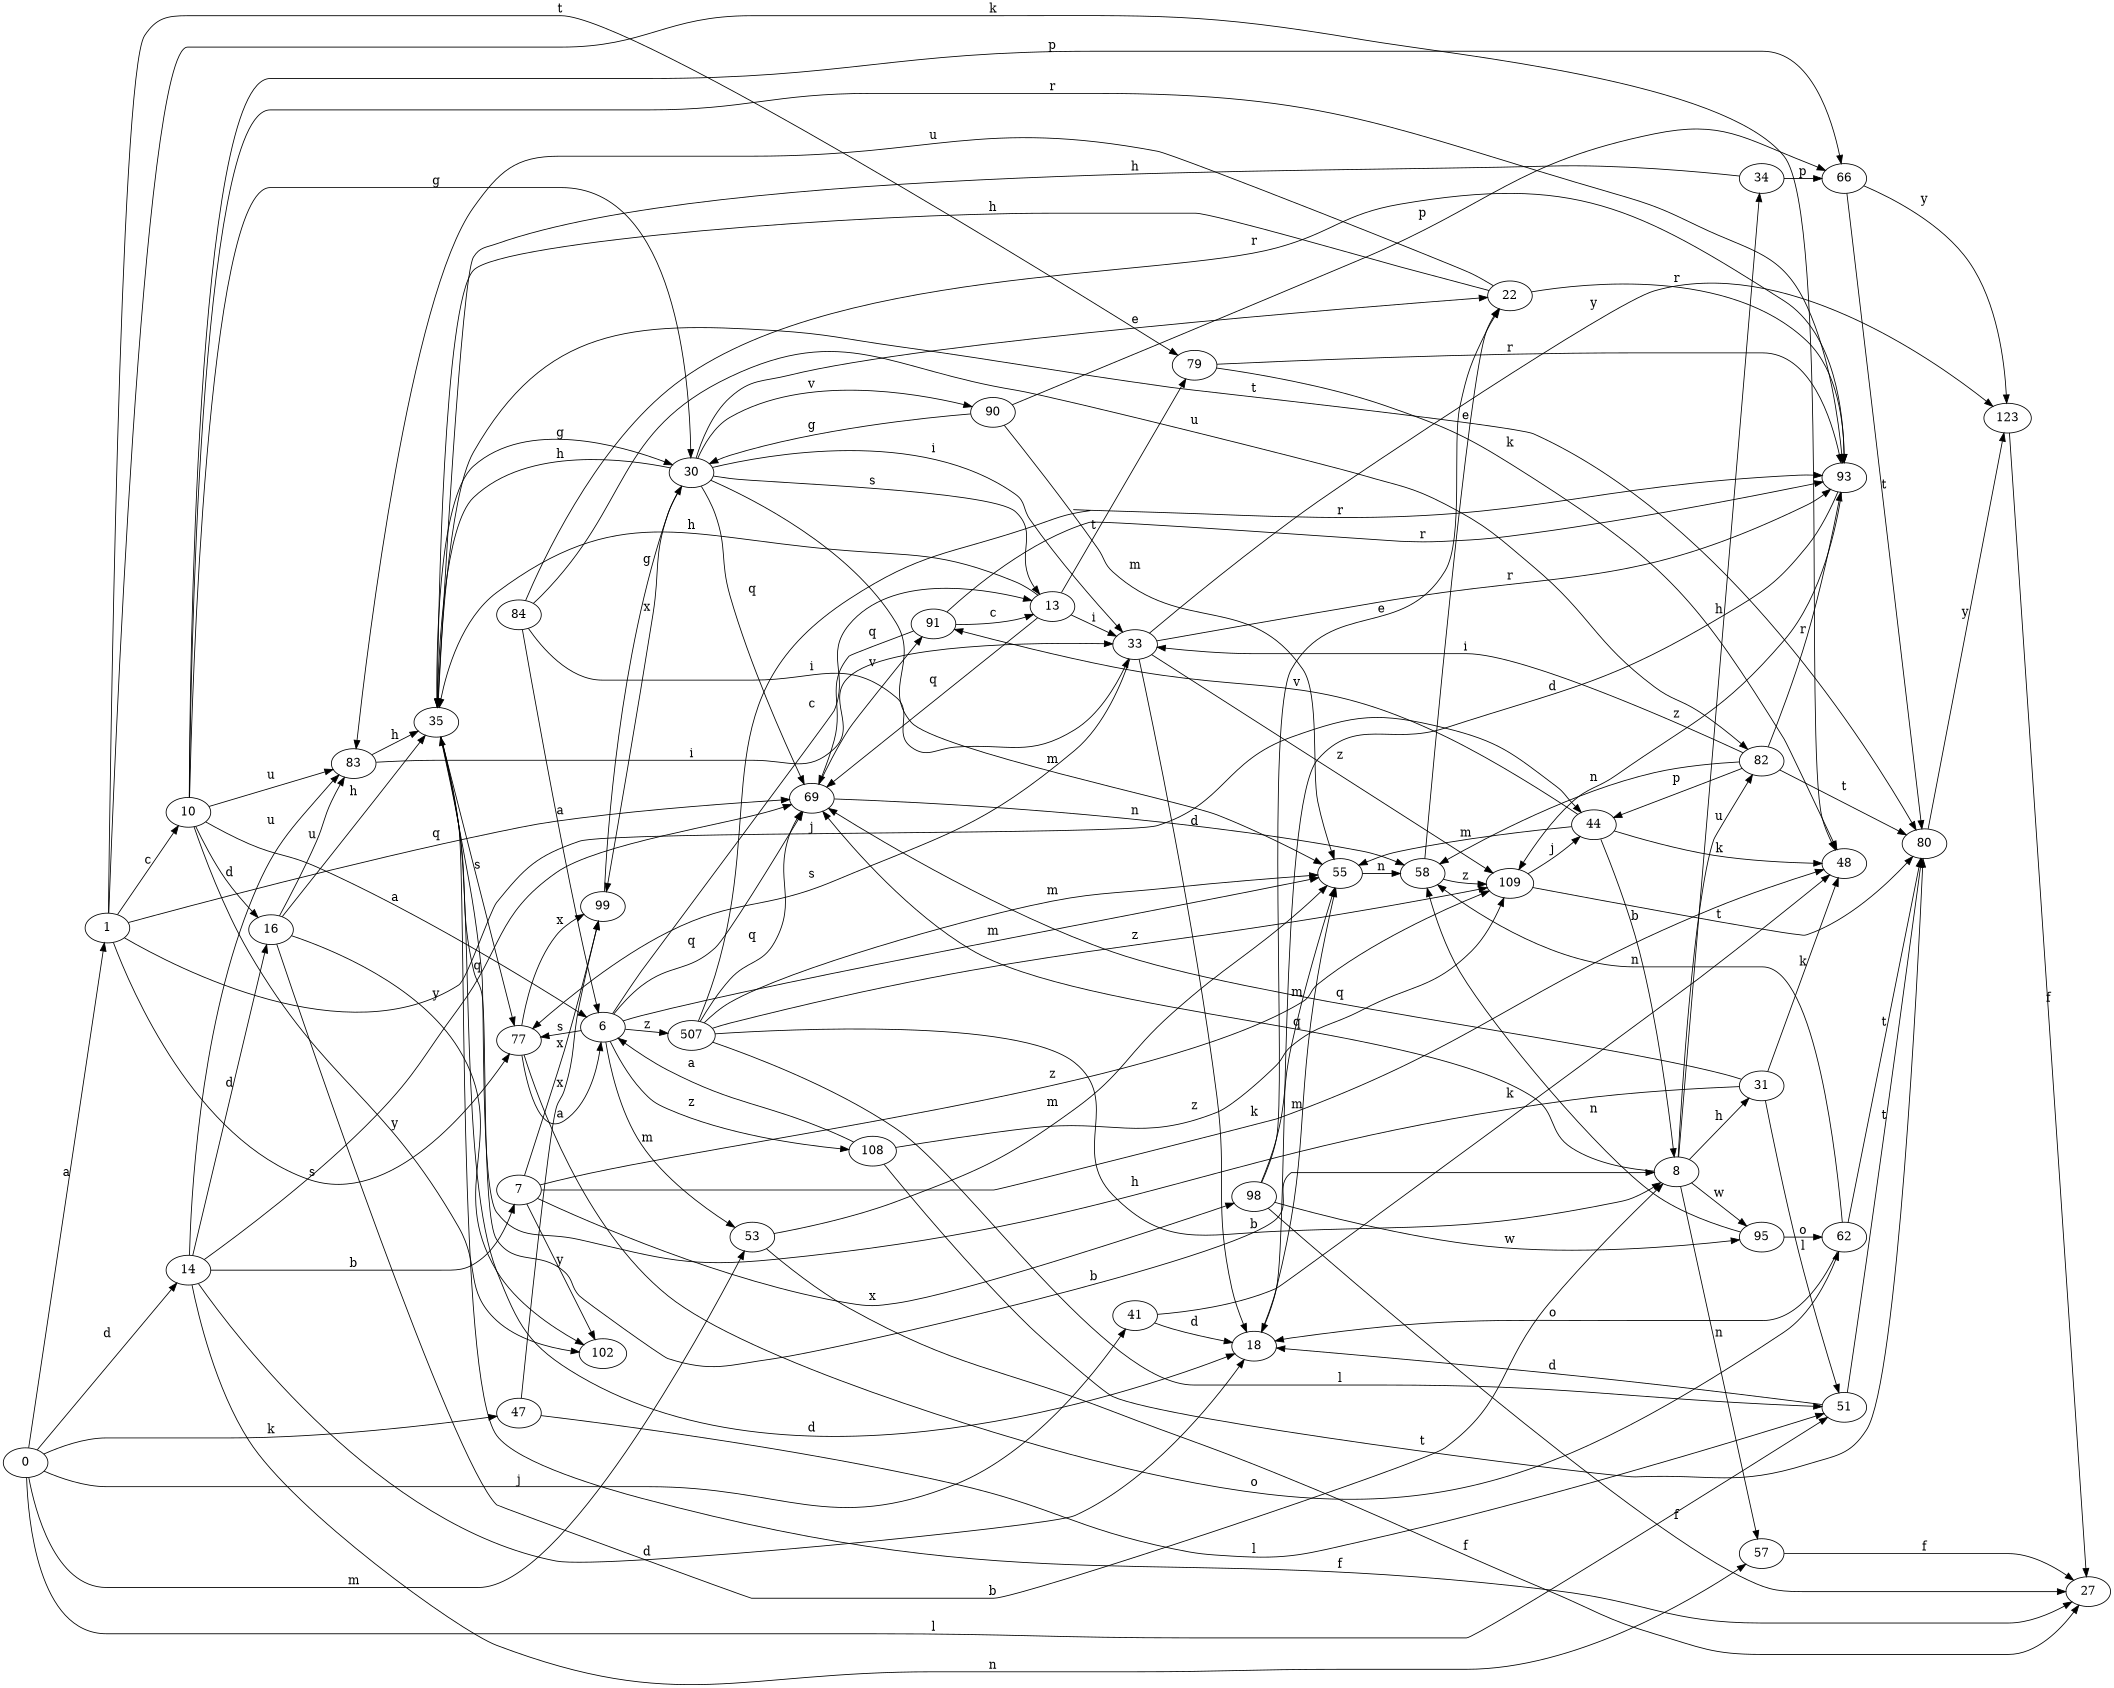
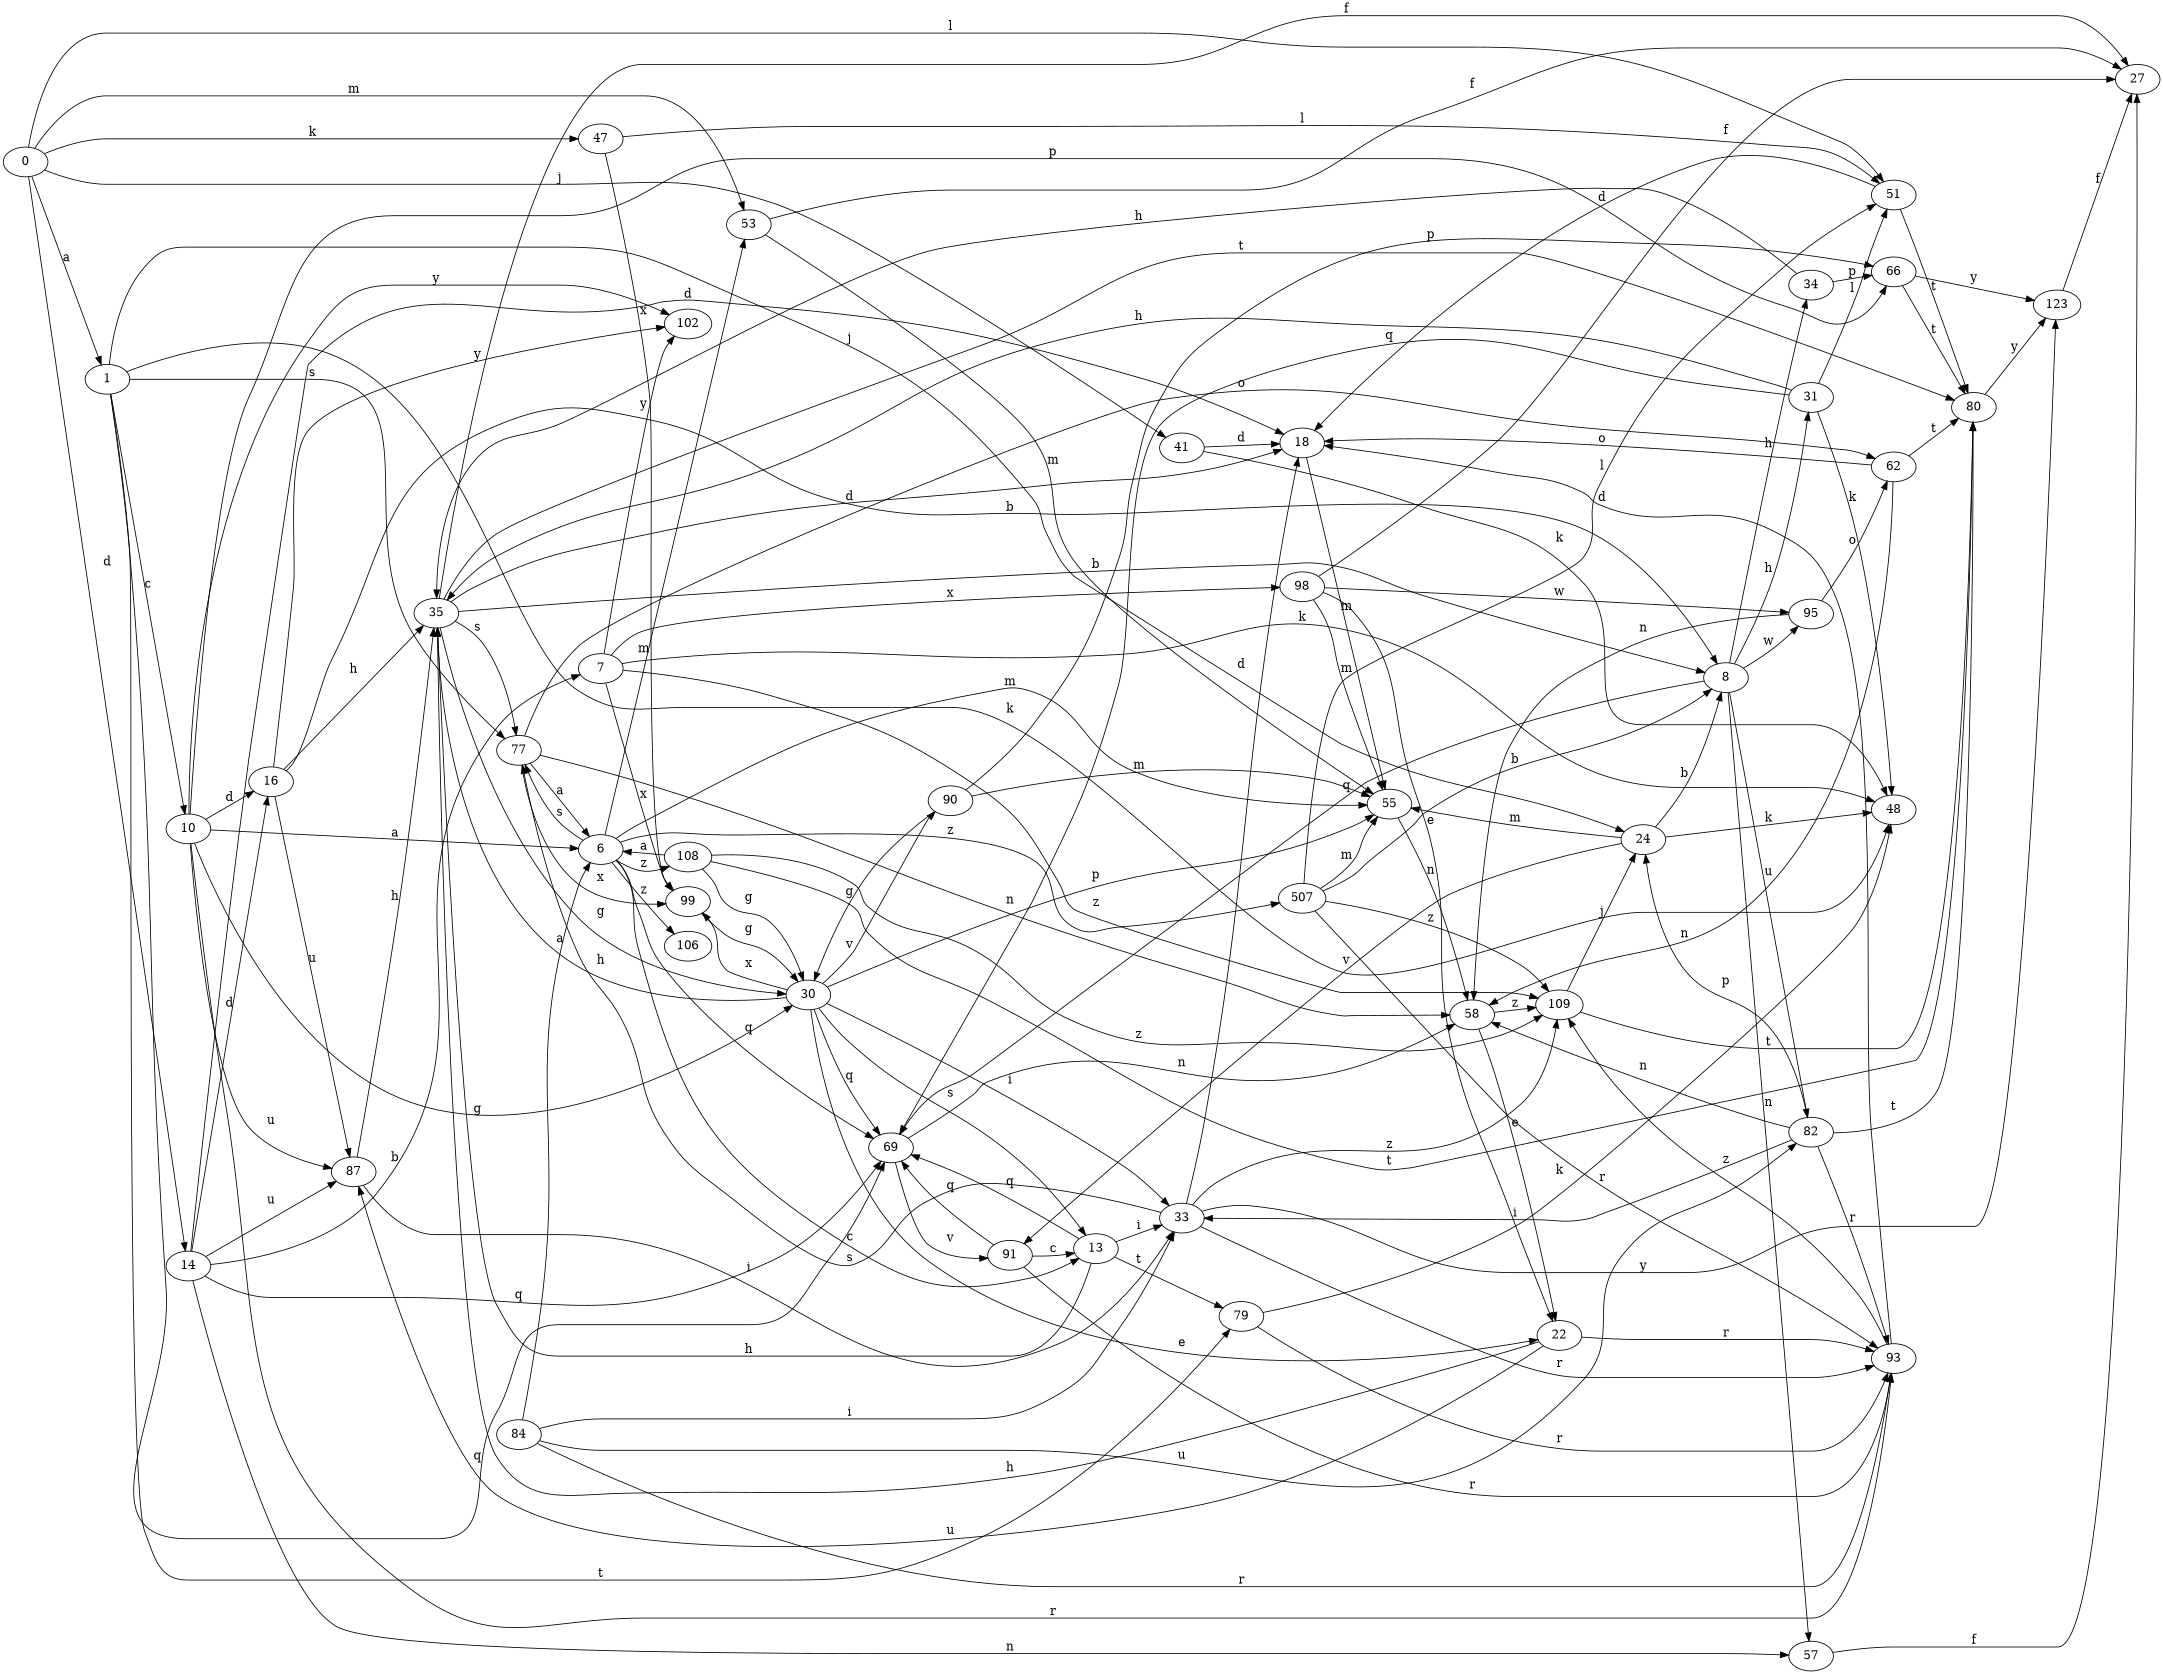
(1052, 760) -> (1096, 876)
(354, 764) -> (354, 1172)
(1594, 825) -> (1643, 840)
none -> (987, 906)
none -> (756, 915)
(778, 934) -> none
none -> (688, 946)
